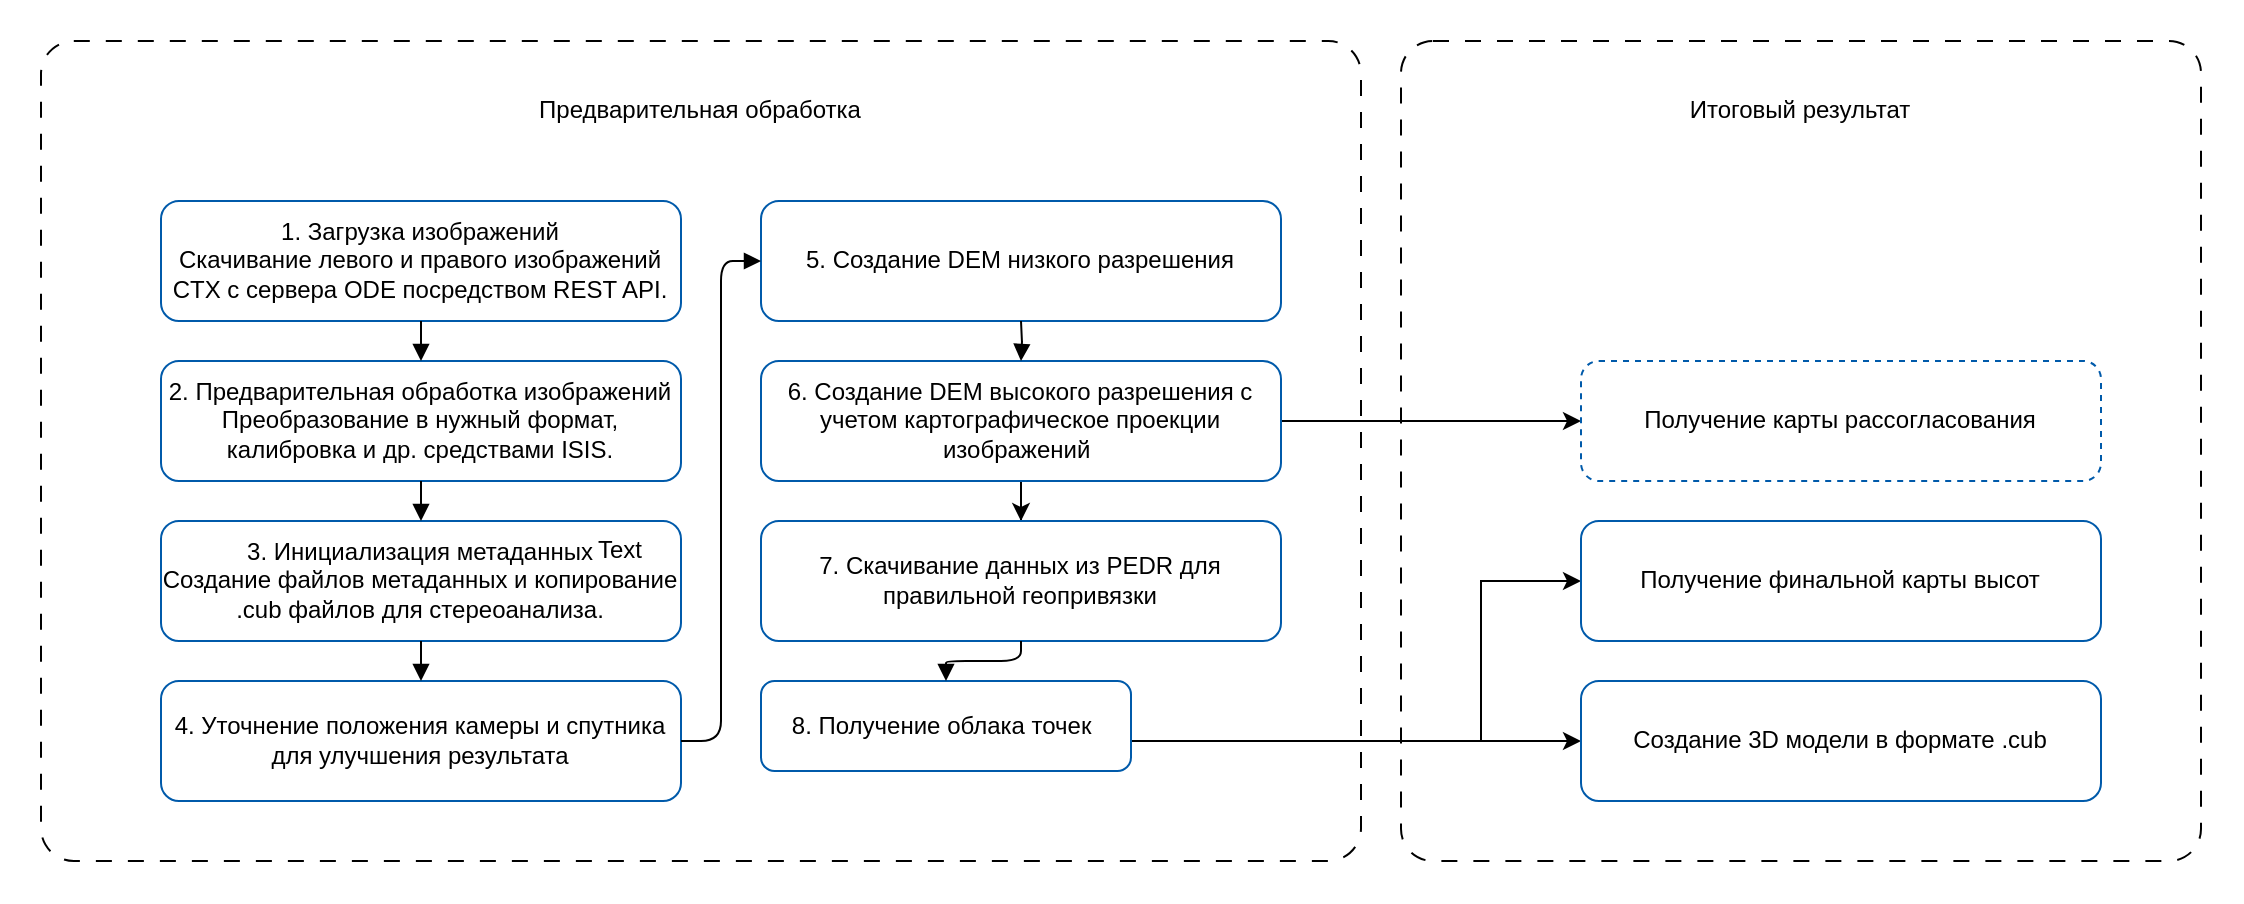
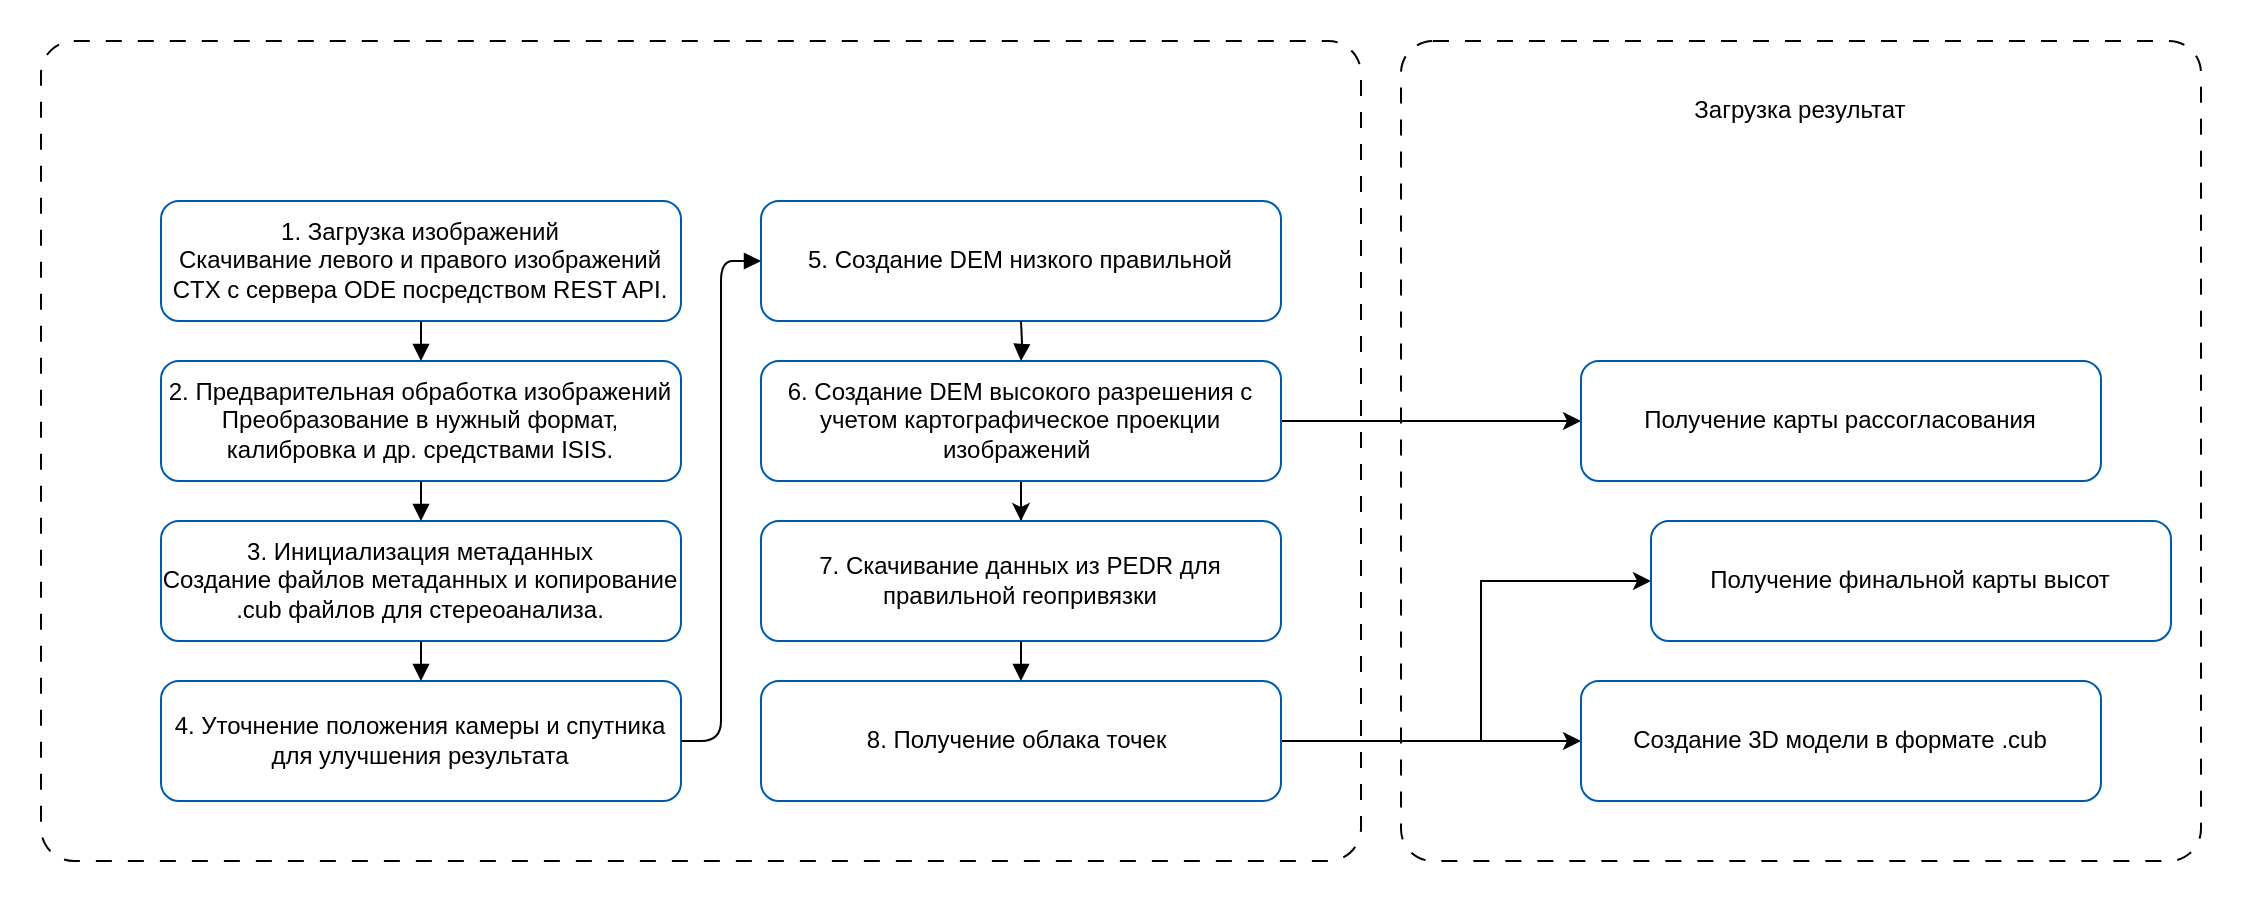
(701, 111) -> none
(1801, 111) -> (1801, 111)
(1021, 261) -> (1021, 261)
(1841, 421) -> (1841, 421)
(621, 551) -> none
(1841, 581) -> (1911, 581)
(946, 726) -> (1021, 741)
